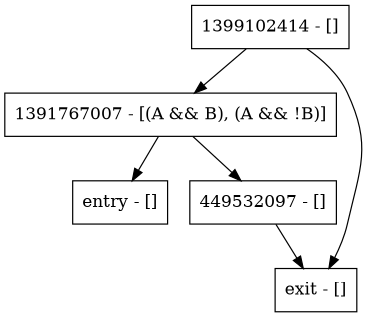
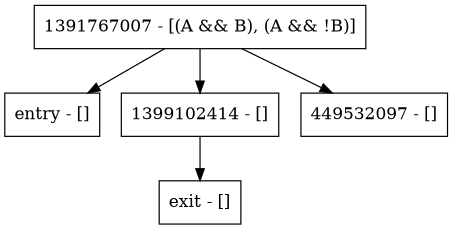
(225, 67) -> (200, 65)
(286, 241) -> none
